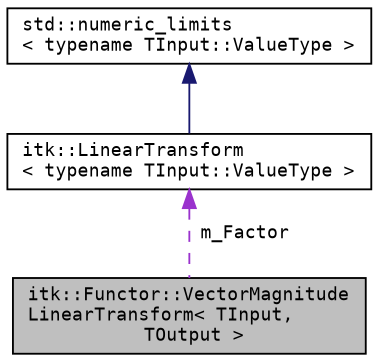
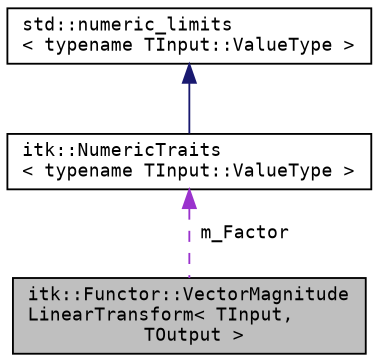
(189, 162) -> (189, 162)
